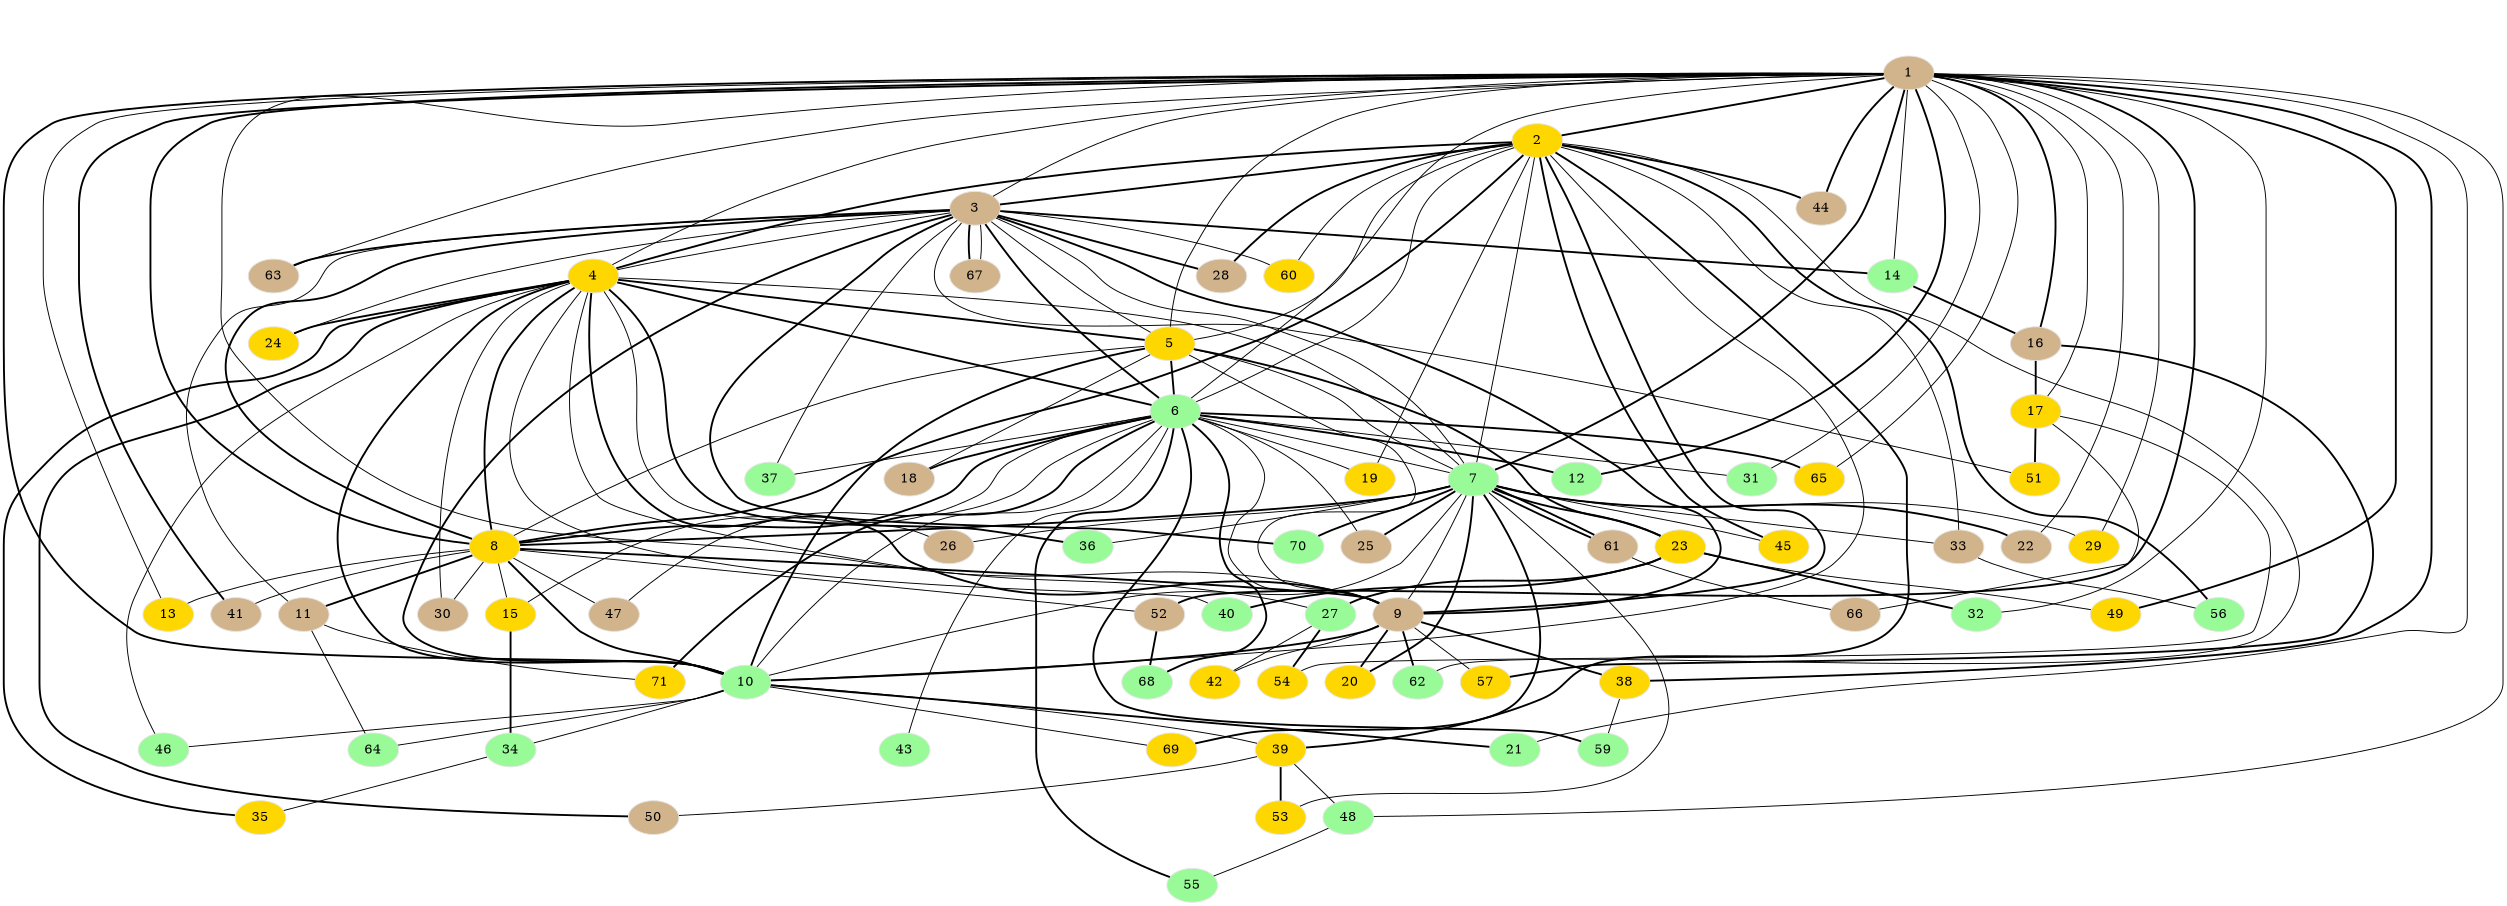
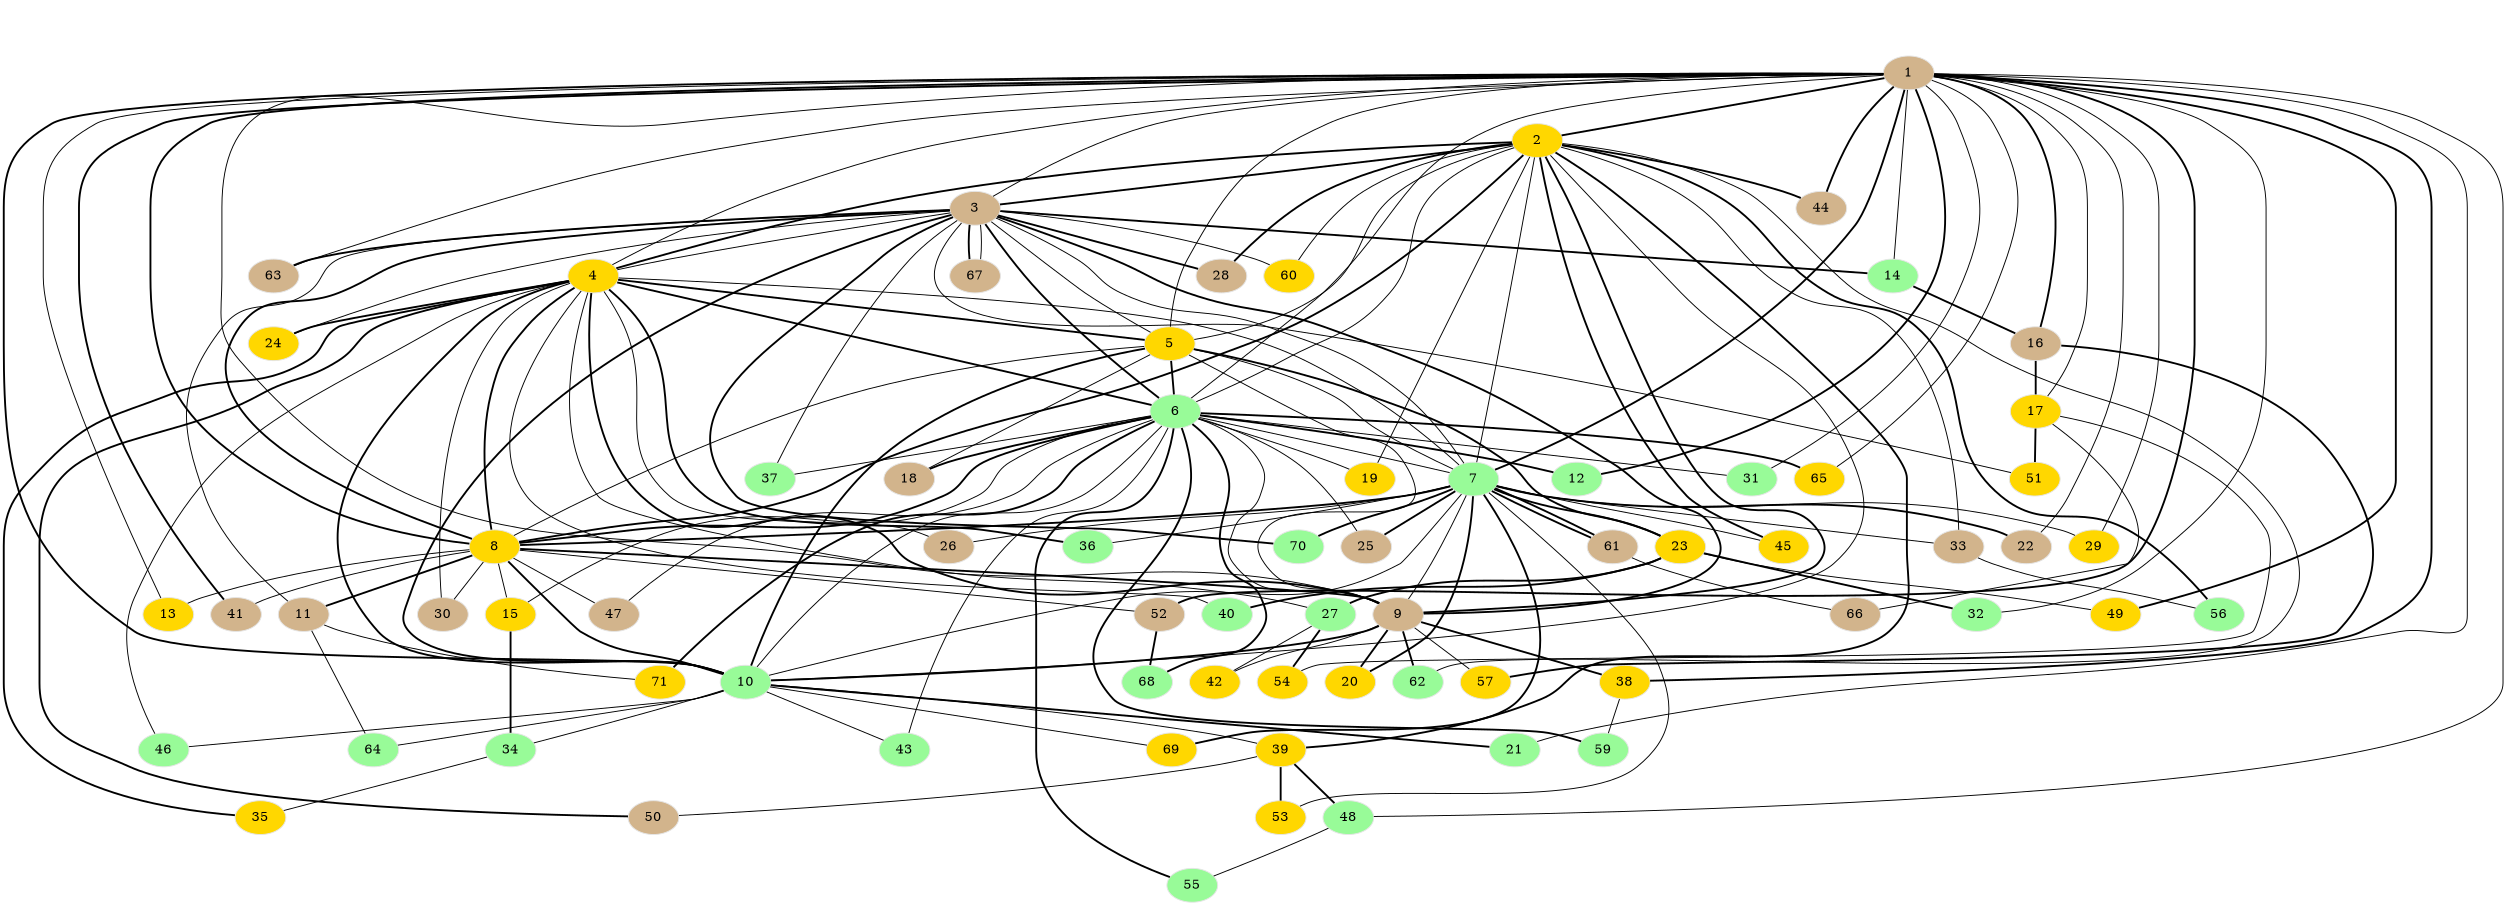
none -> (825, 716)
(1314, 784) -> (1314, 784)
